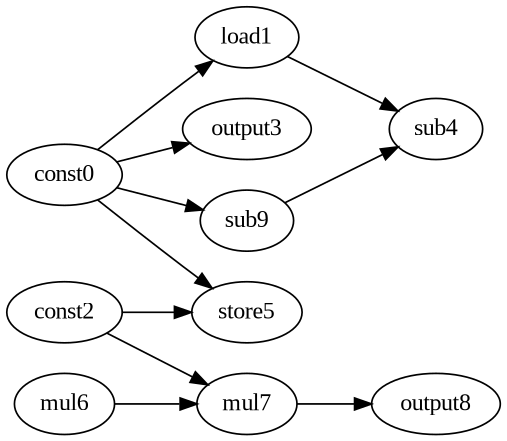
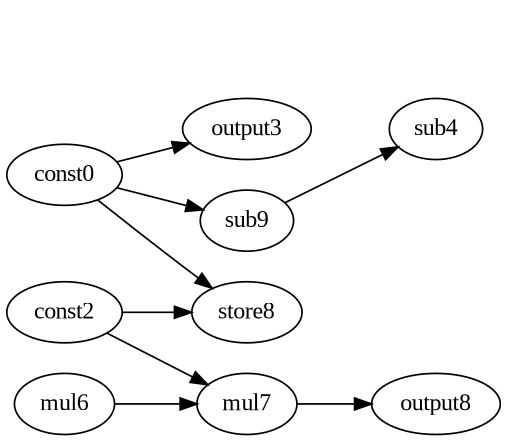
(247, 37) -> none
(247, 312) -> (247, 312)
